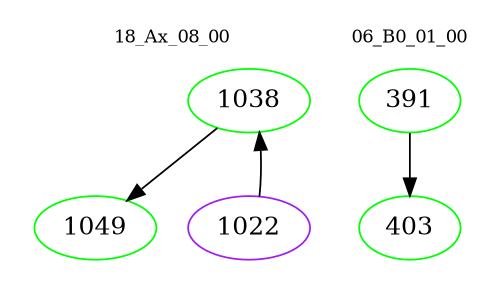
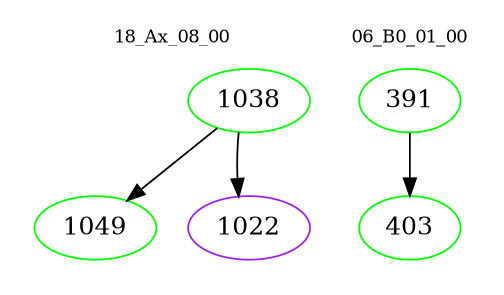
(261, 173) -> (237, 155)
